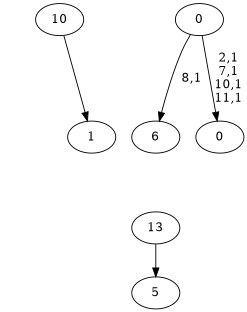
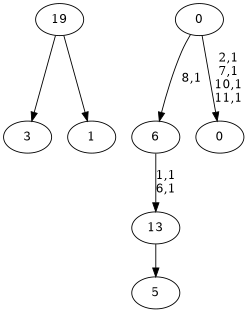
(60, 20) -> (60, 20)
none -> (28, 137)
none -> (156, 178)
